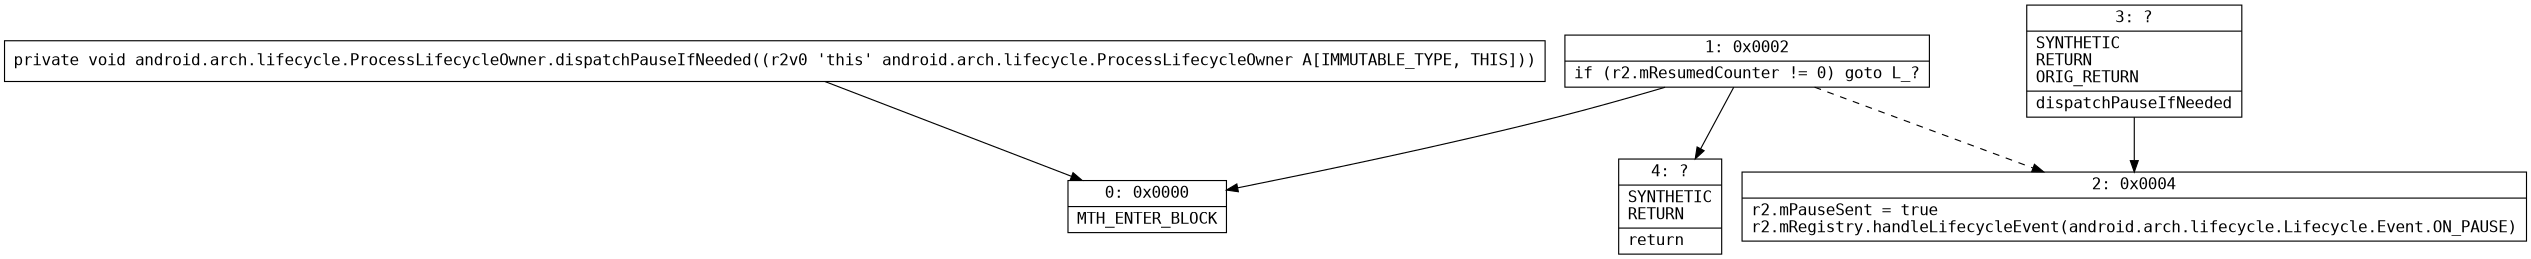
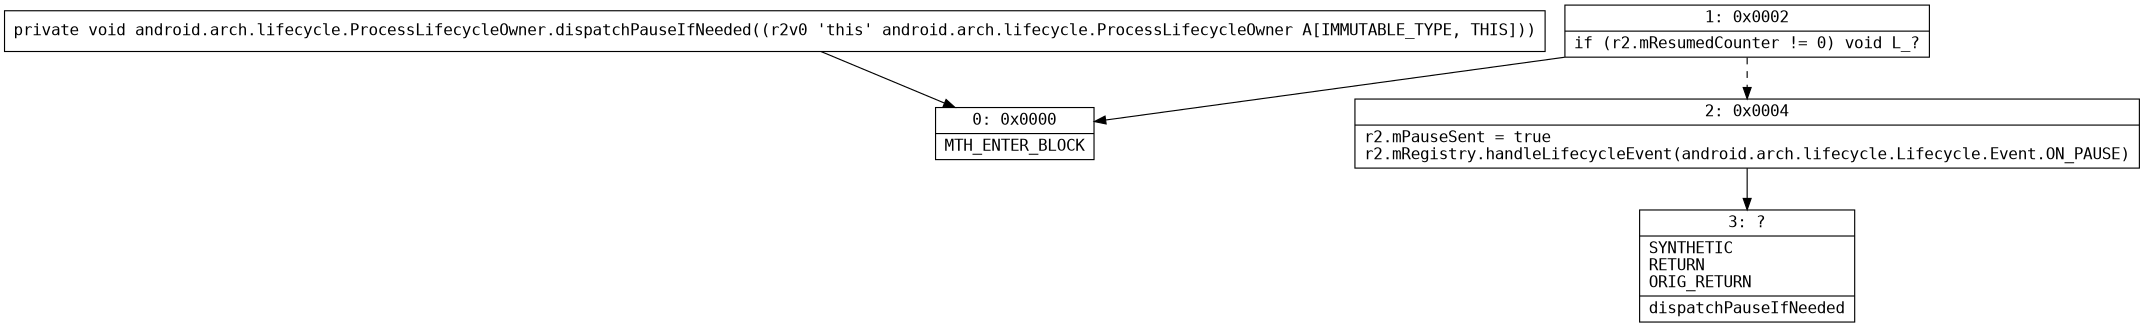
(1747, 74) -> (1747, 44)
(2134, 139) -> (1747, 183)
(1670, 207) -> none
